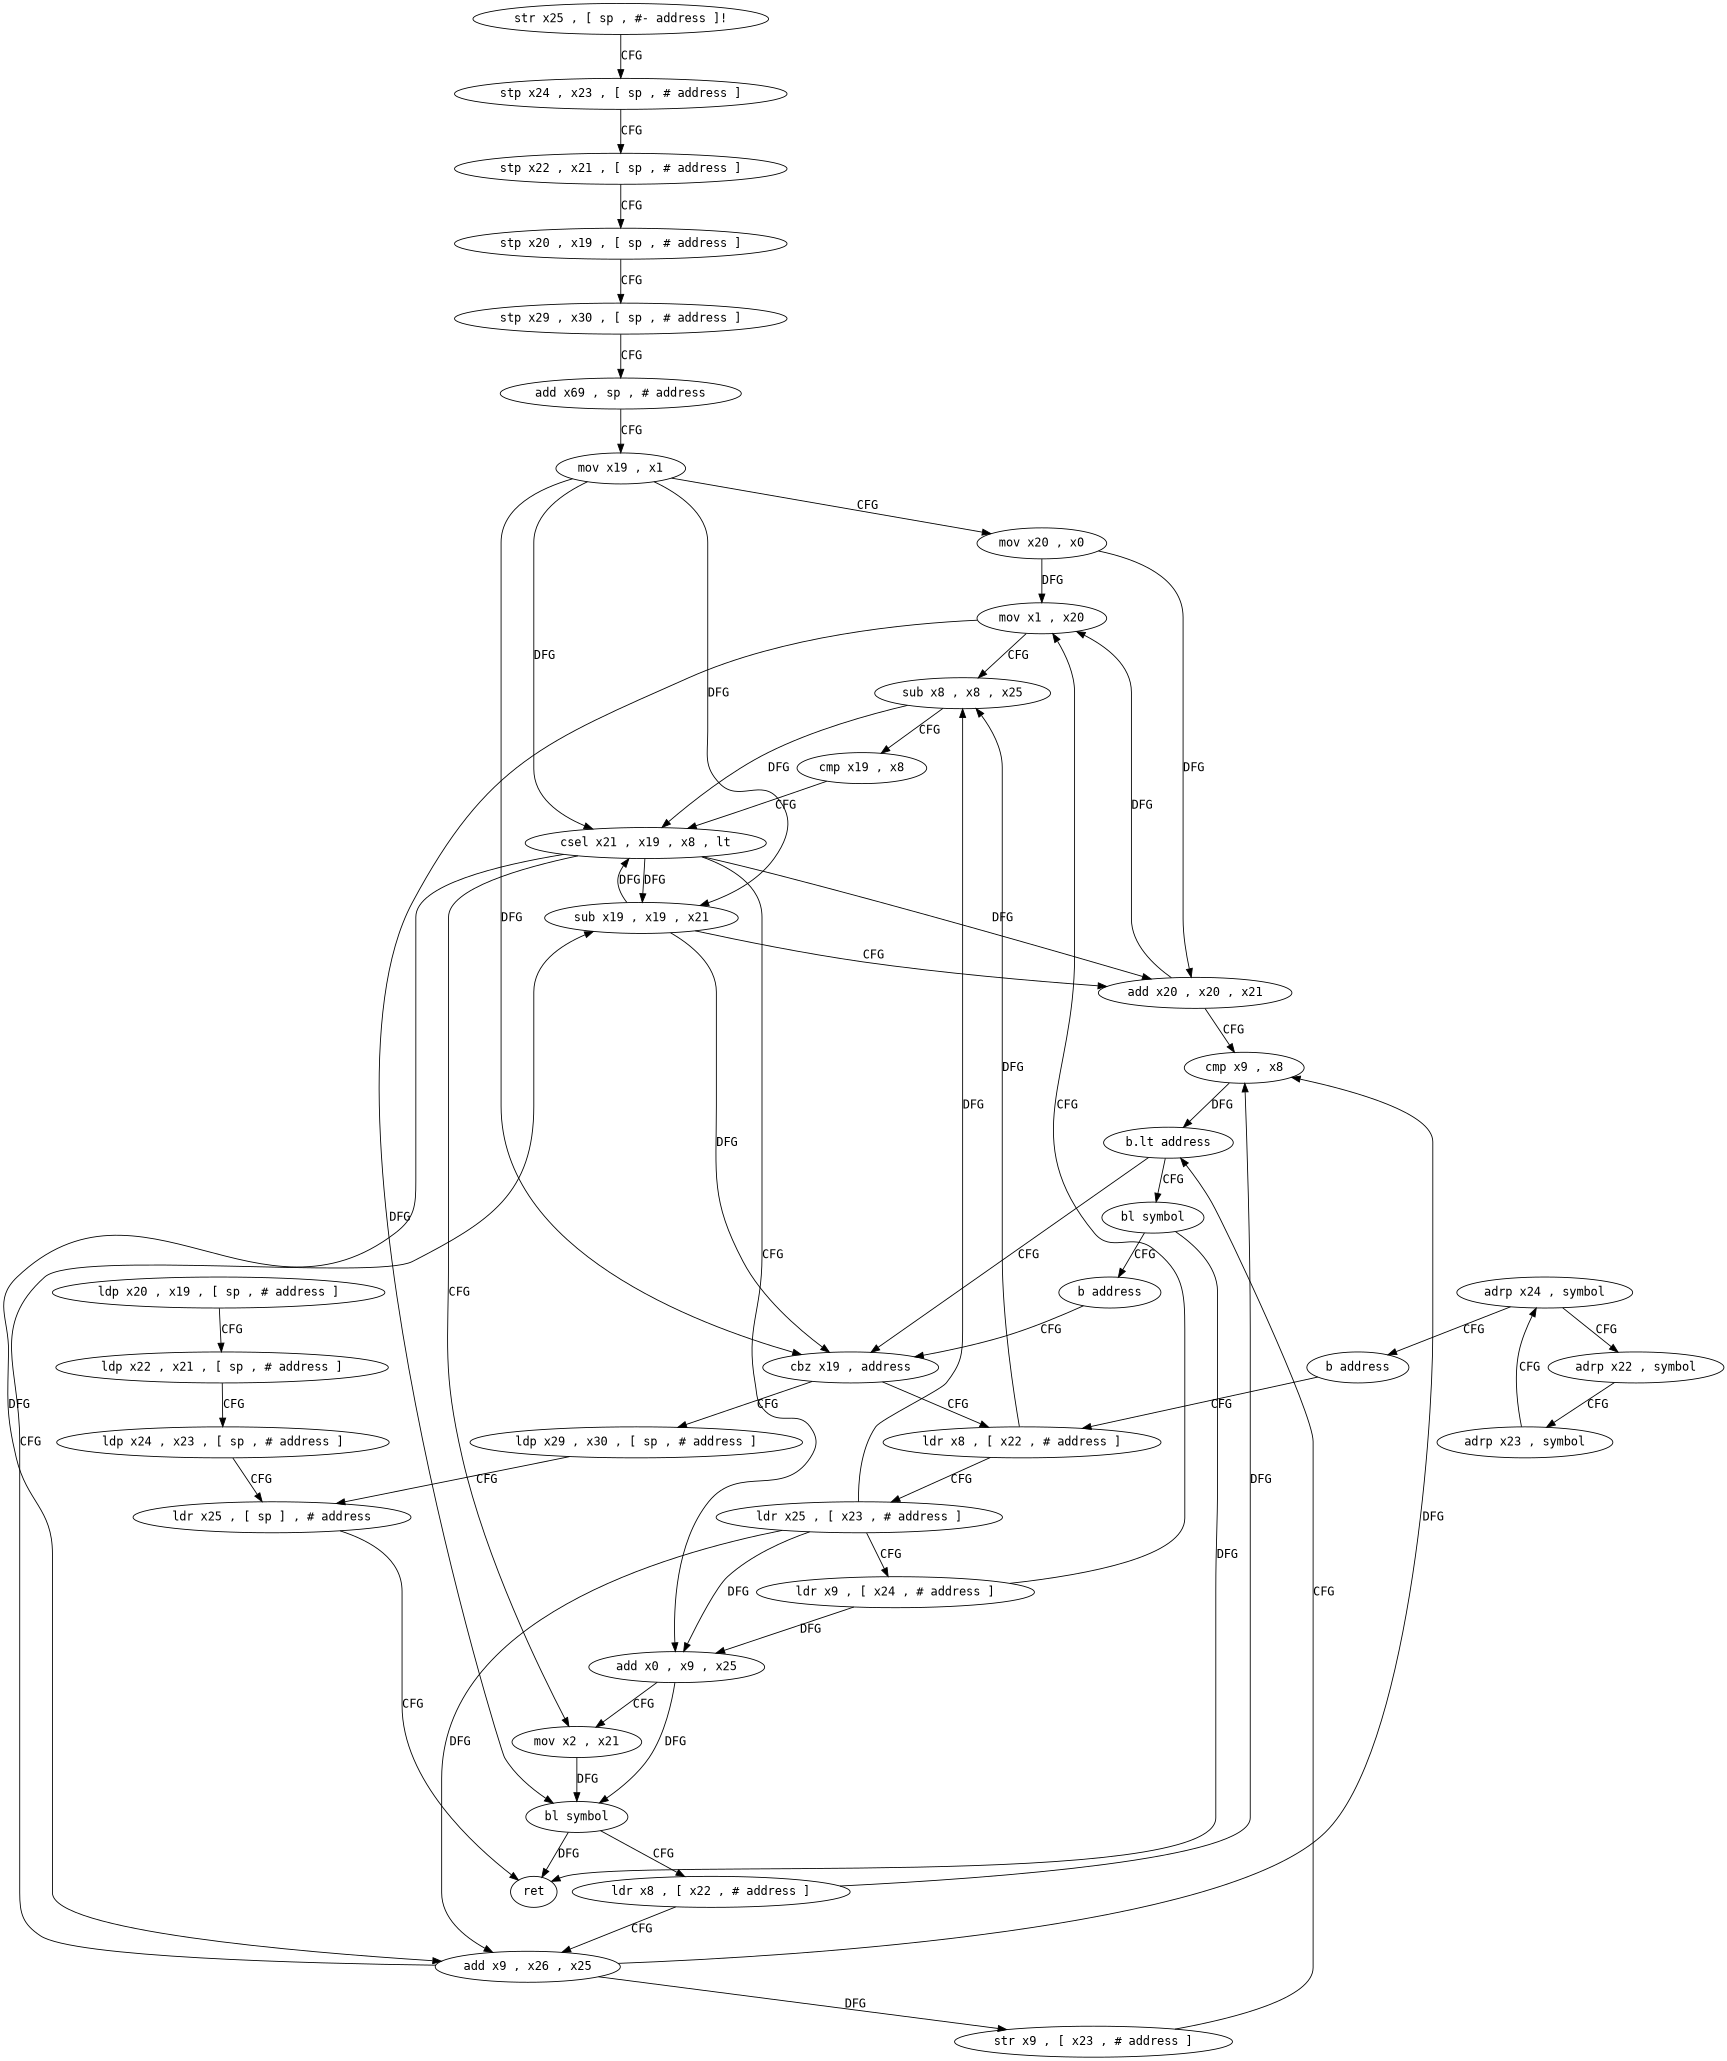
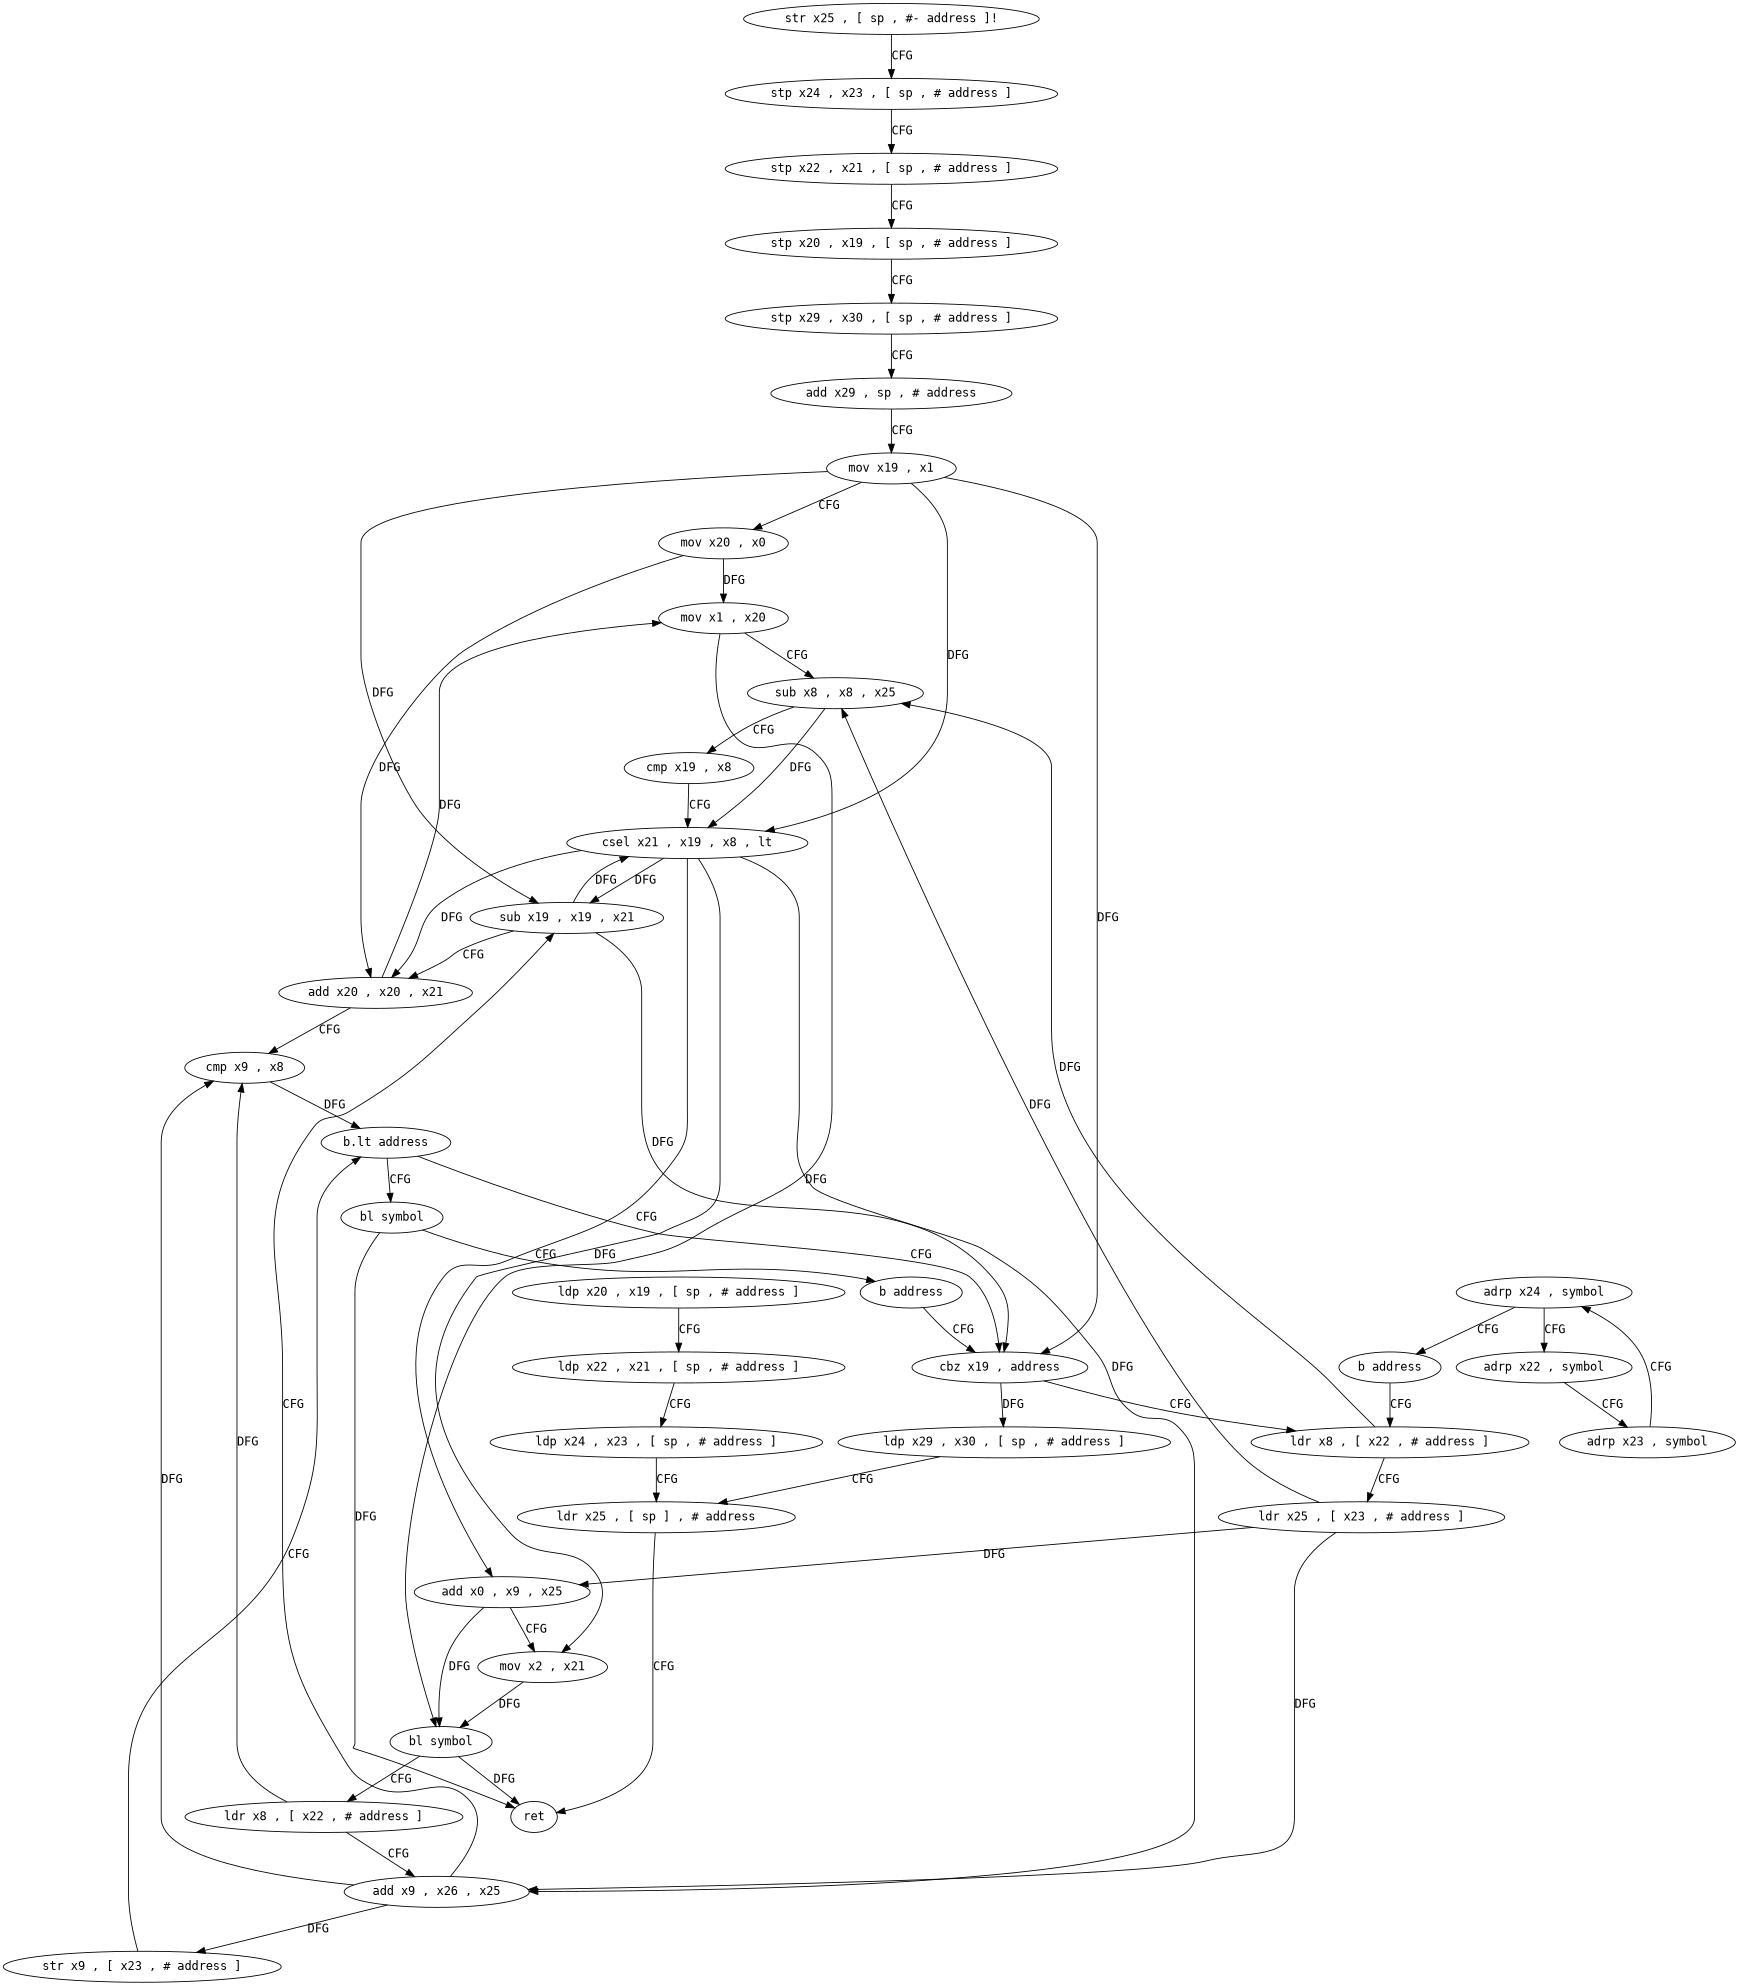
(621, 394) -> (891, 394)
(459, 1293) -> (605, 1255)
(768, 1405) -> (1013, 1405)
(895, 1592) -> none
